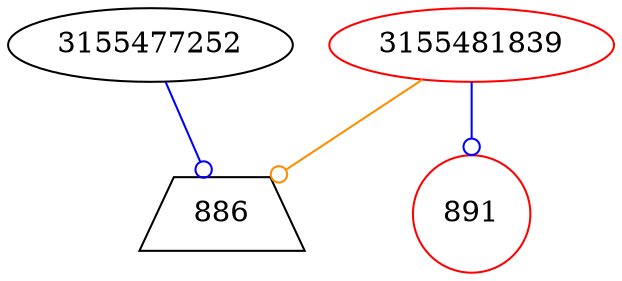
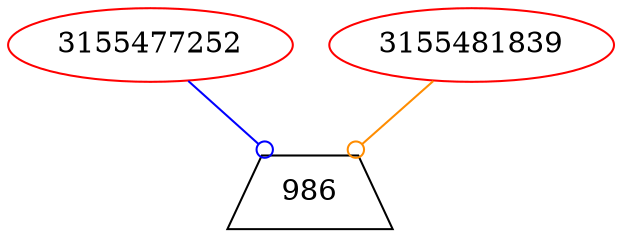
(150, 45) -> (150, 45)
(222, 214) -> (310, 192)
(472, 214) -> none
